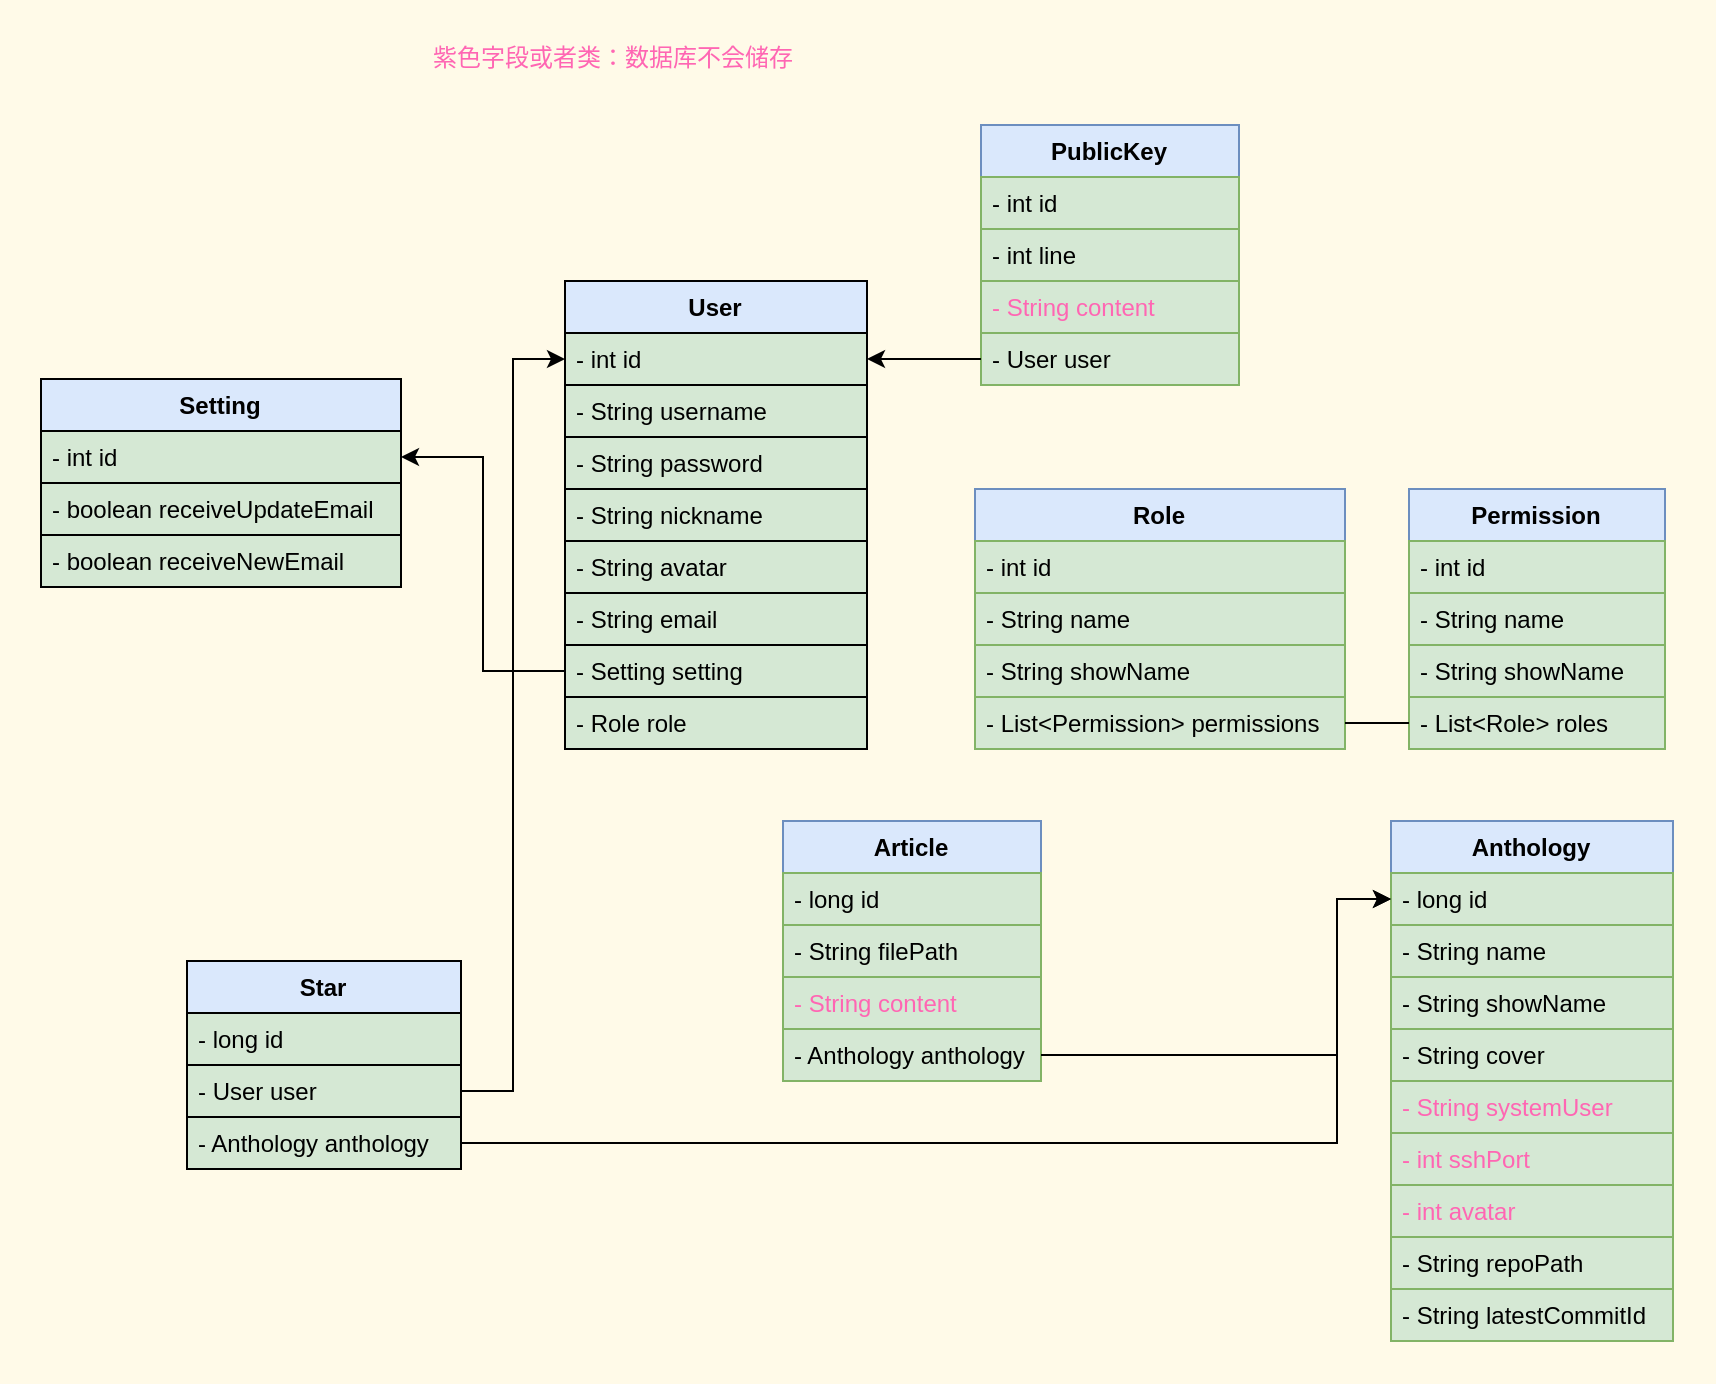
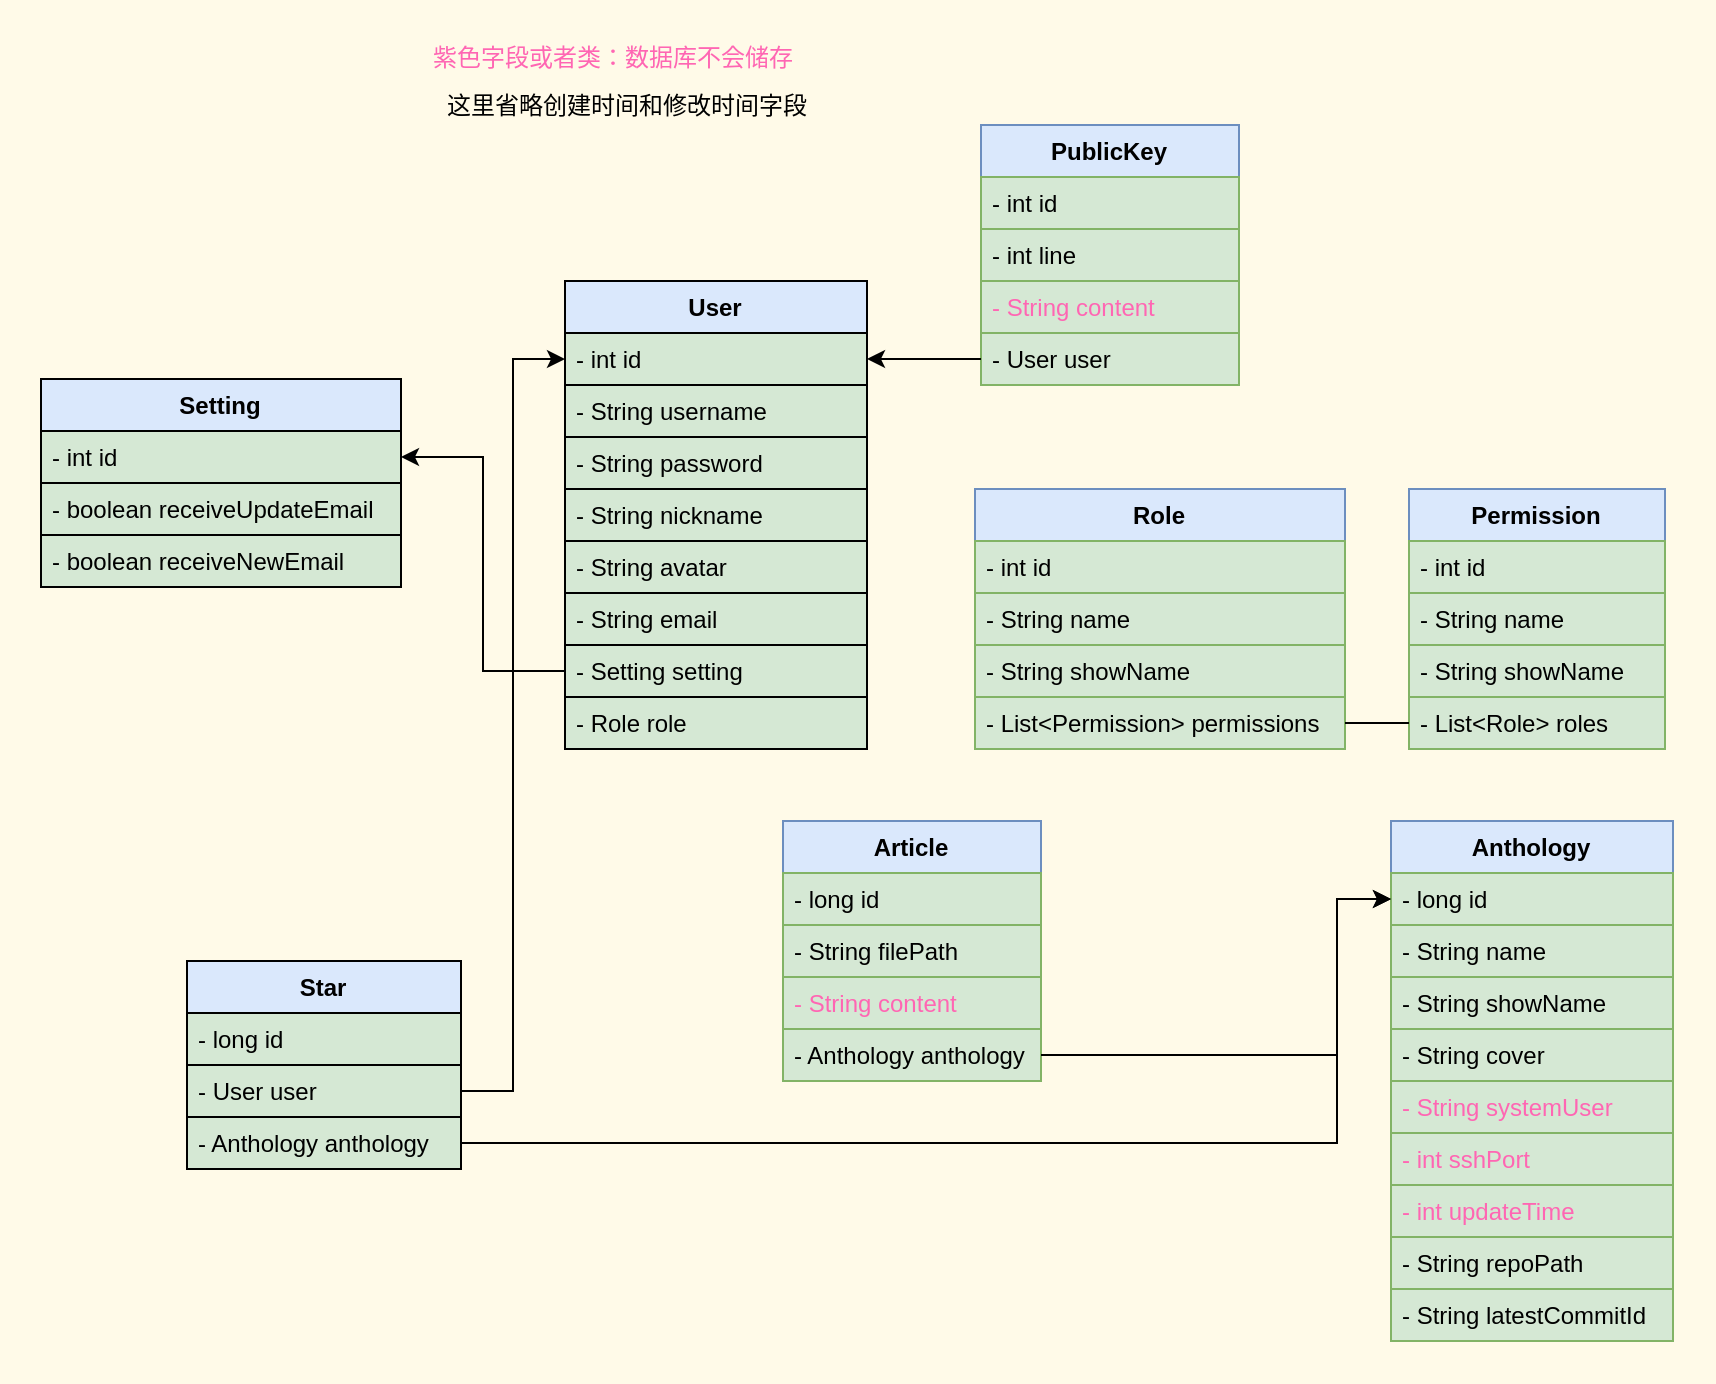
none -> (627, 107)
(1473, 1212) -> (1497, 1212)
